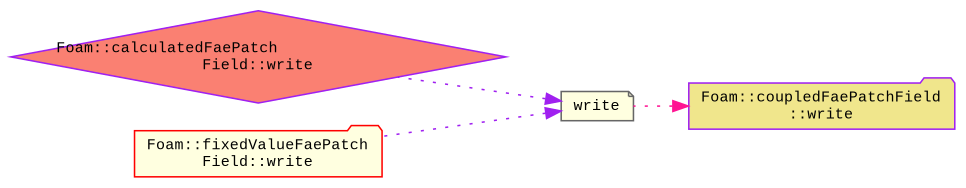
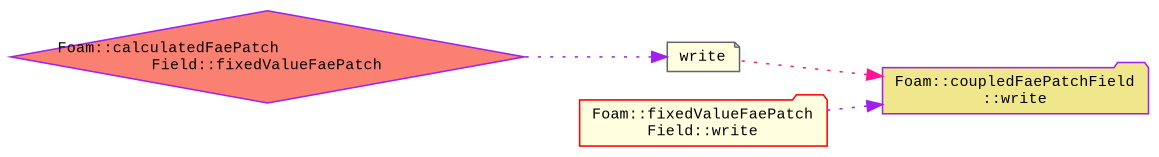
(258, 57) -> (268, 57)
(464, 125) -> (847, 108)
